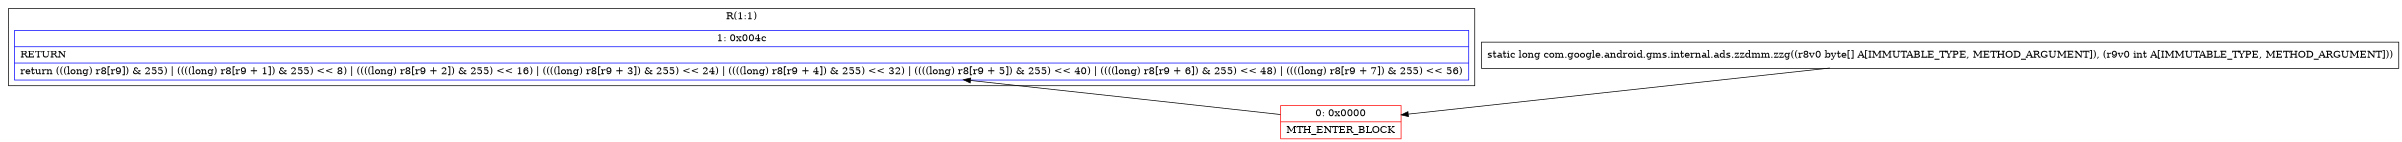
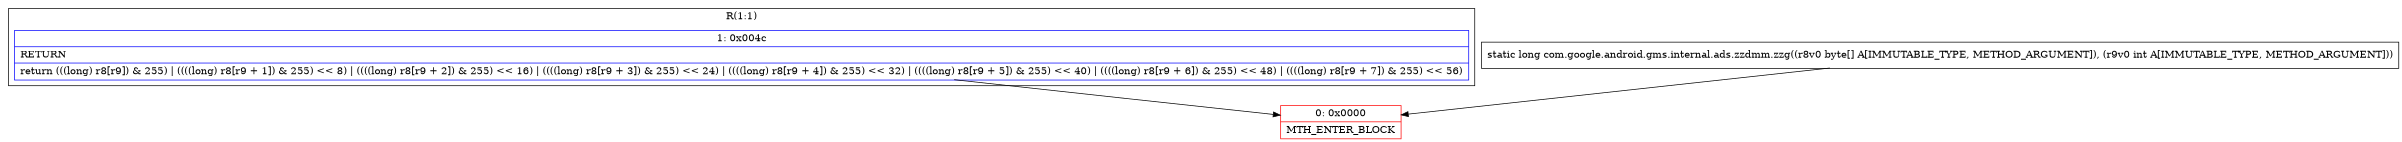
(1126, 97) -> (1114, 97)
